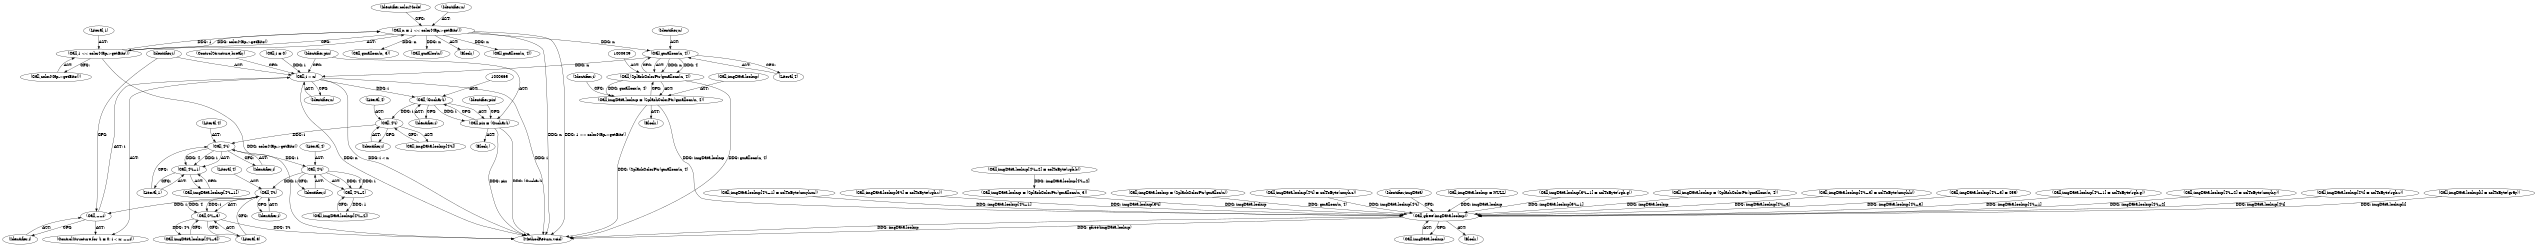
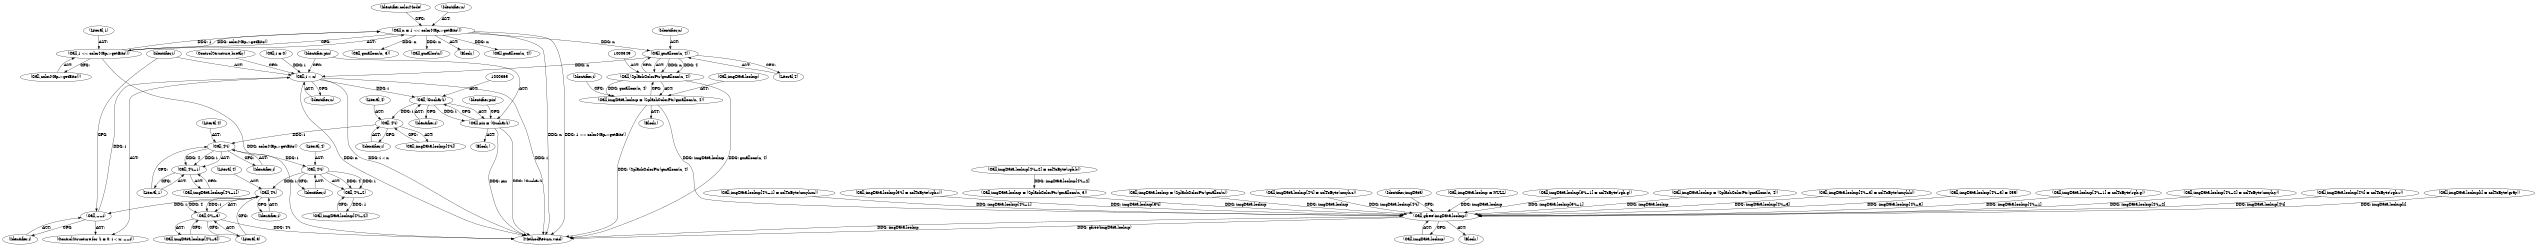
(120, 147) -> (120, 147)
(1328, 205) -> (1328, 205)
(181, 228) -> (181, 228)
